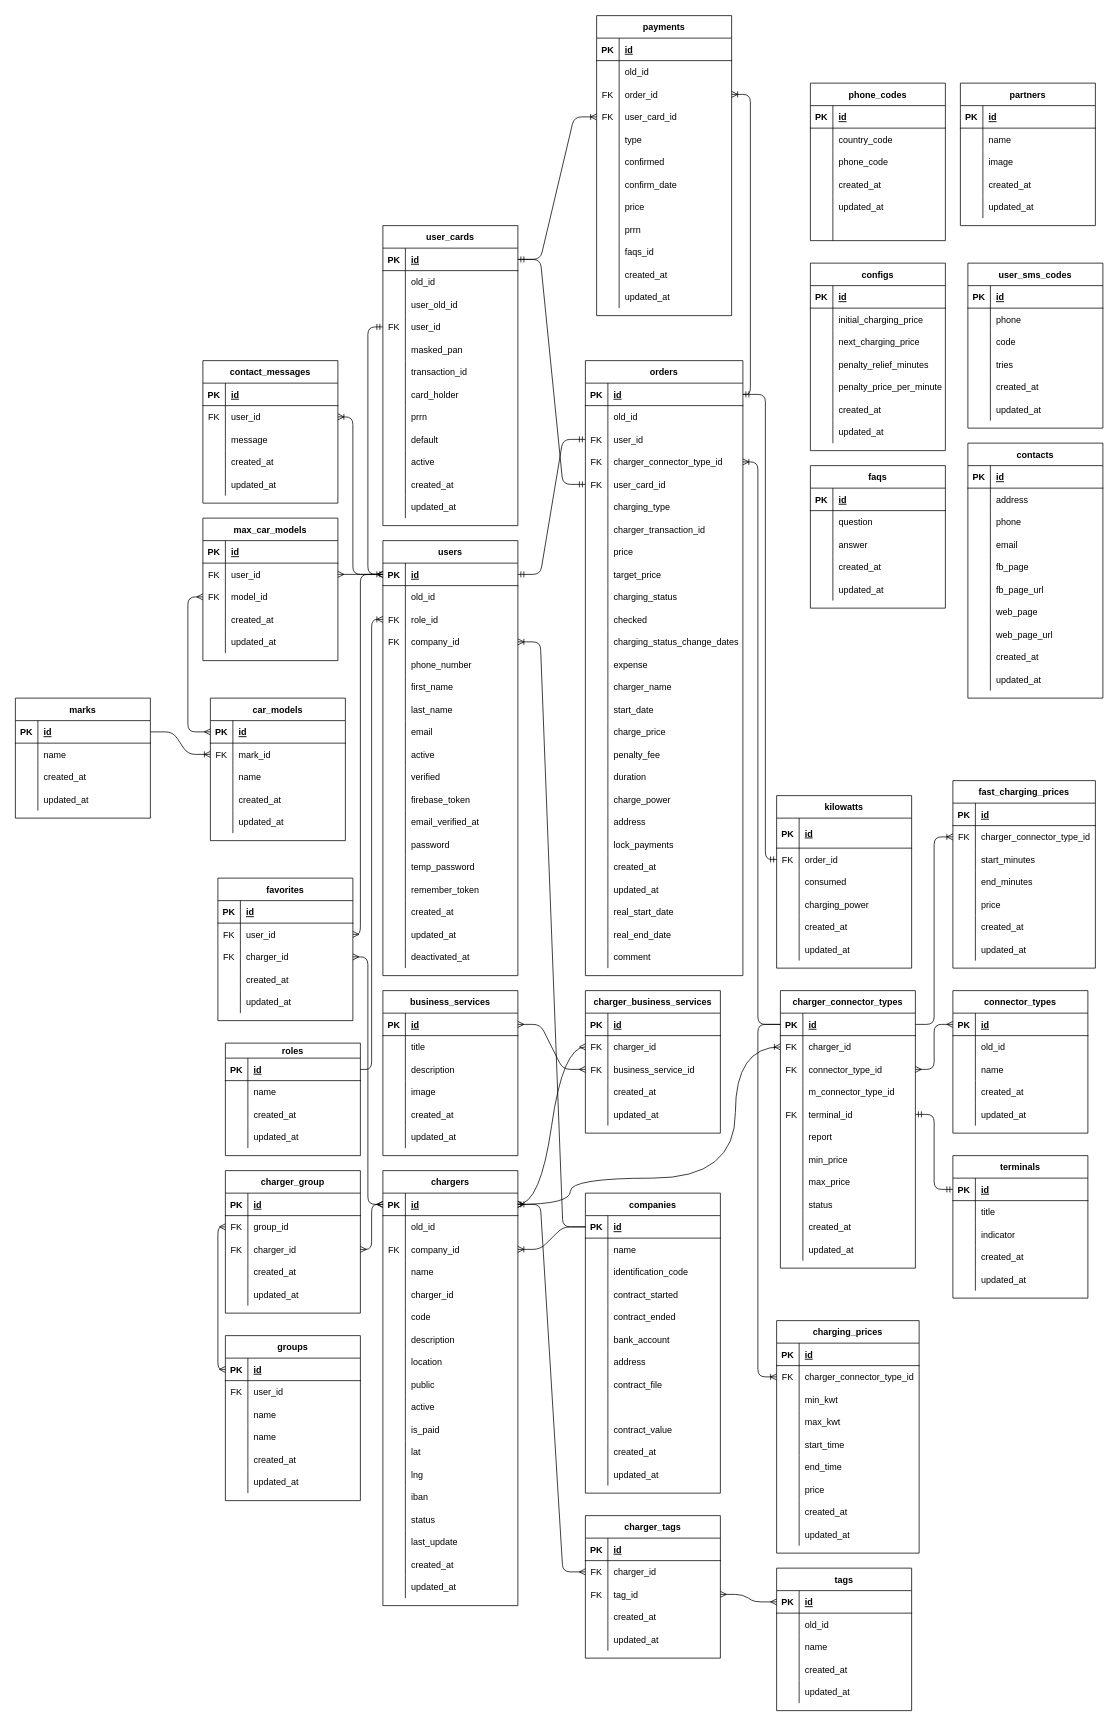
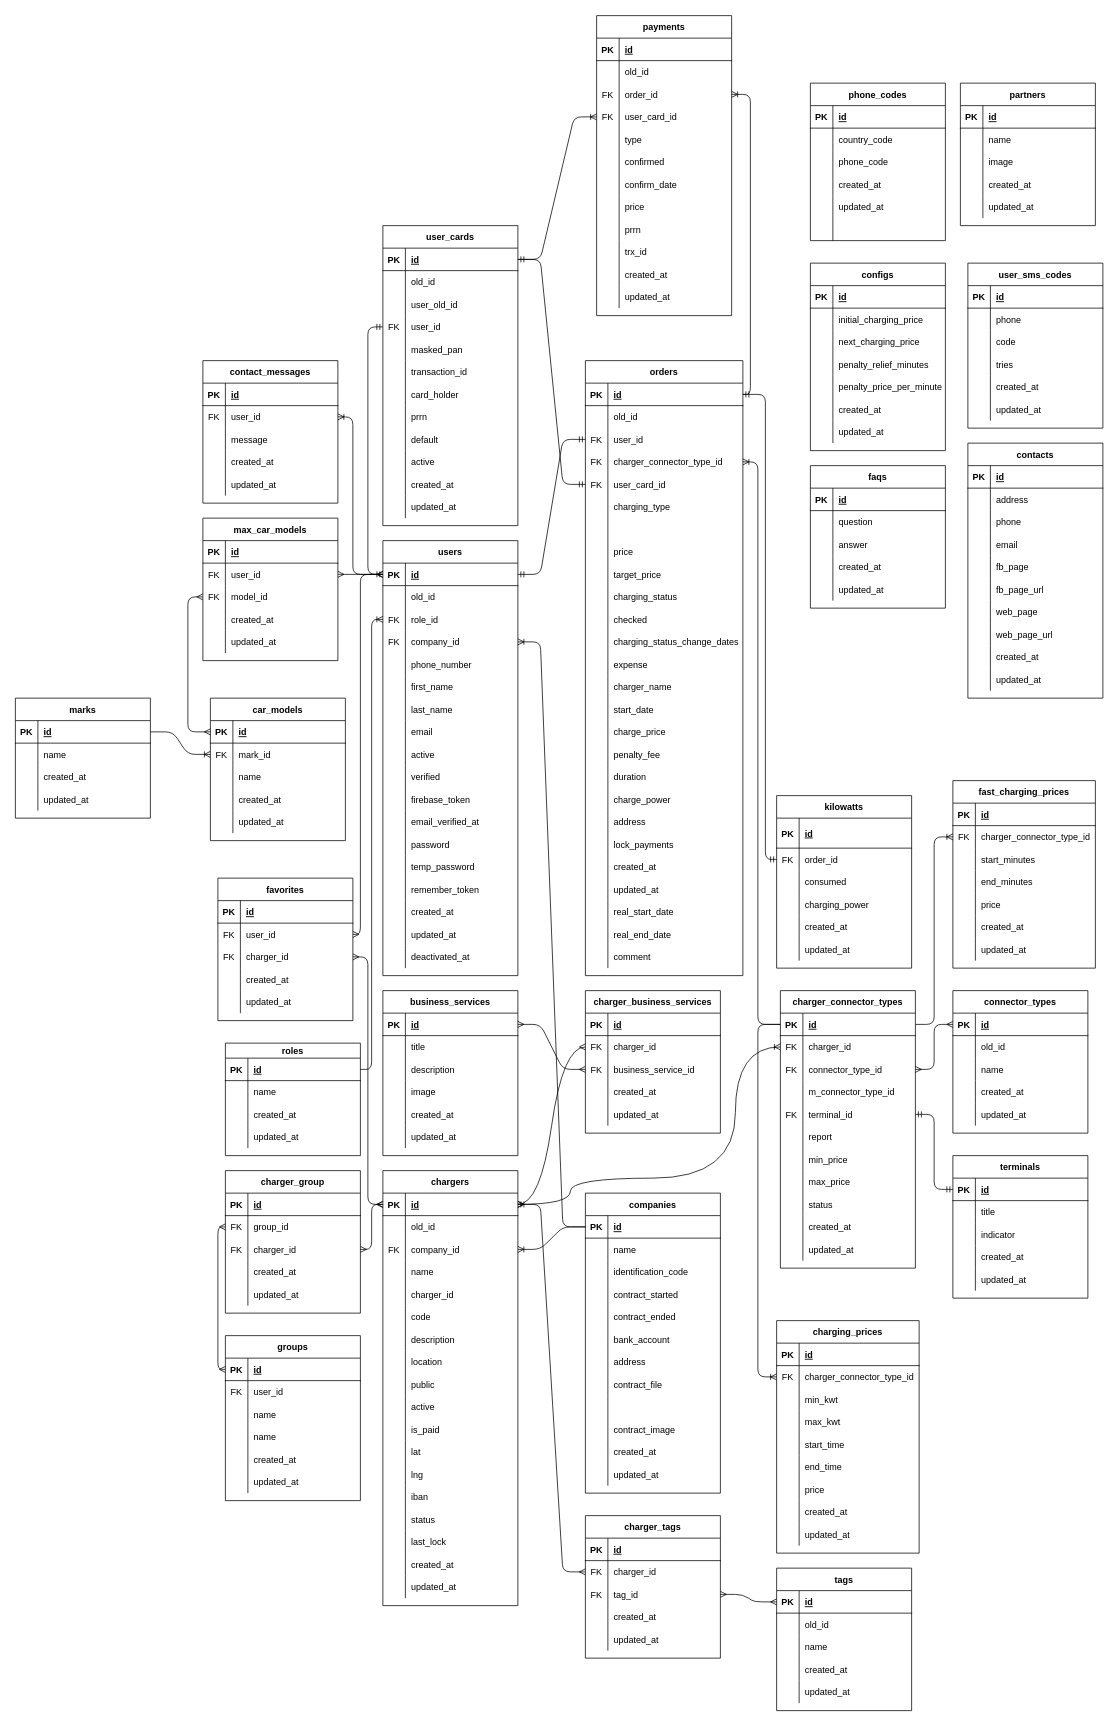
(641, 252) -> (639, 252)
(675, 529) -> none
(648, 1430) -> (648, 1430)
(438, 1542) -> (431, 1542)
